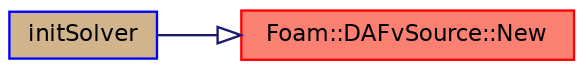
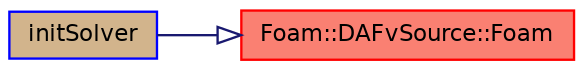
(408, 35) -> (408, 35)
